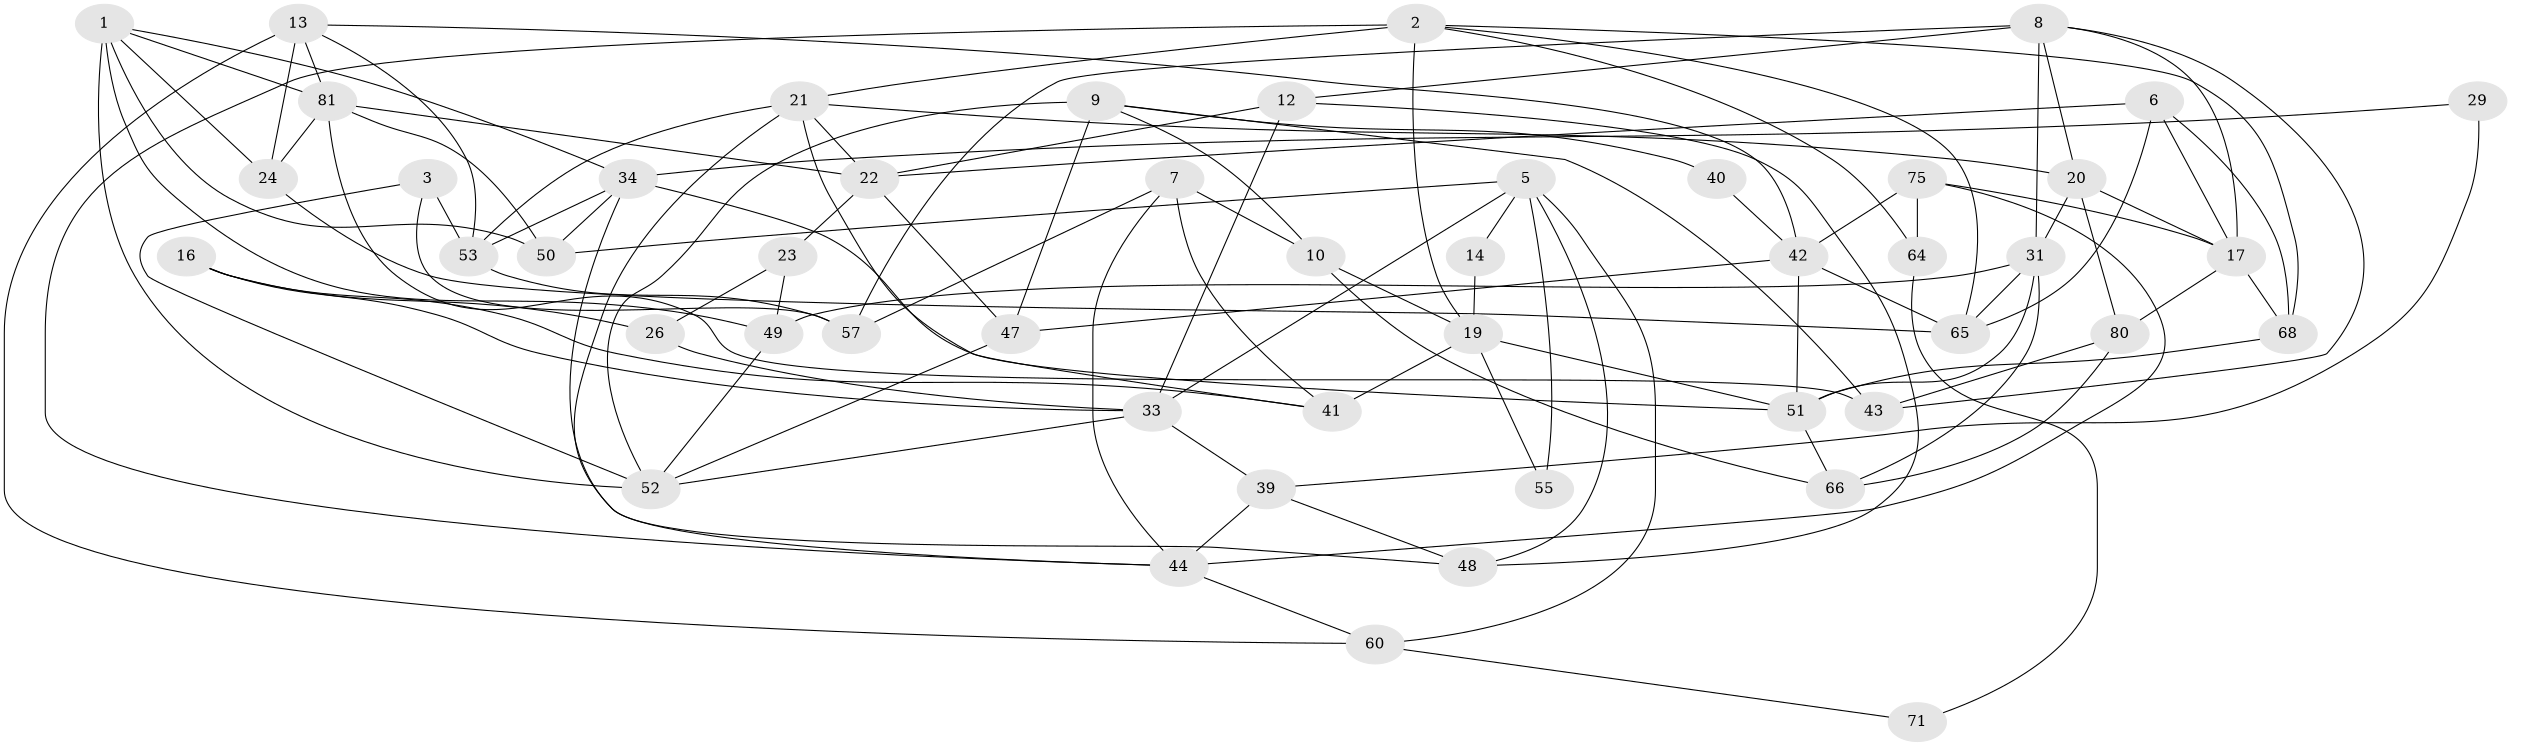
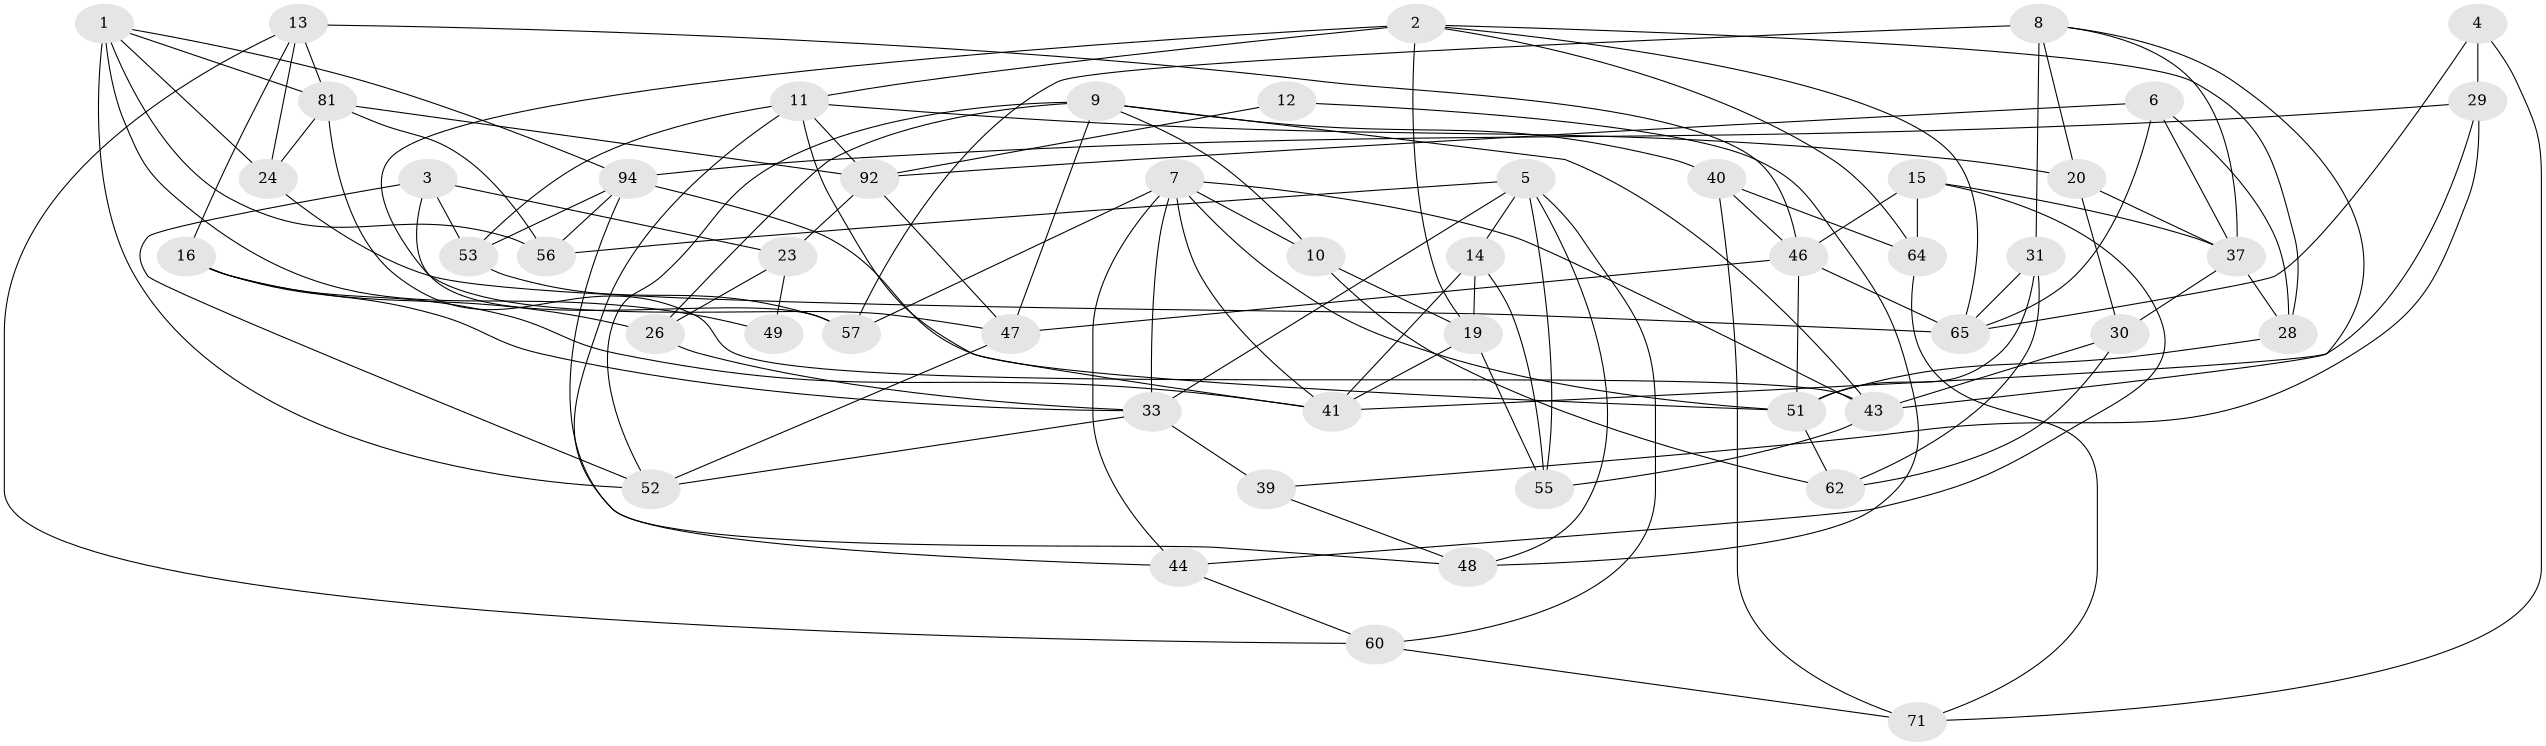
none -> (2478, 24)
(1663, 63) -> none
(800, 101) -> (800, 101)
(428, 108) -> (240, 139)
none -> (861, 146)
(628, 179) -> (628, 179)
(870, 179) -> (870, 179)
(1917, 179) -> (1917, 179)
(83, 206) -> (540, 108)
(2059, 214) -> none
none -> (600, 216)
none -> (1814, 216)
none -> (1525, 242)
(1219, 256) -> (1154, 295)
(546, 257) -> (546, 257)
(1799, 257) -> (1799, 257)
(2236, 257) -> (2236, 257)
(1402, 285) -> none
none -> (1410, 328)
(2120, 334) -> (2120, 334)
(2288, 334) -> (2288, 334)
none -> (1528, 368)
(1635, 373) -> (1470, 364)
none -> (2047, 375)
(712, 412) -> none
none -> (1700, 465)
(1835, 489) -> (1835, 489)
none -> (1737, 495)
(1223, 528) -> none
